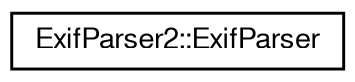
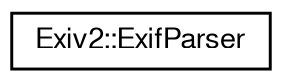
(178, 41) -> (141, 41)
